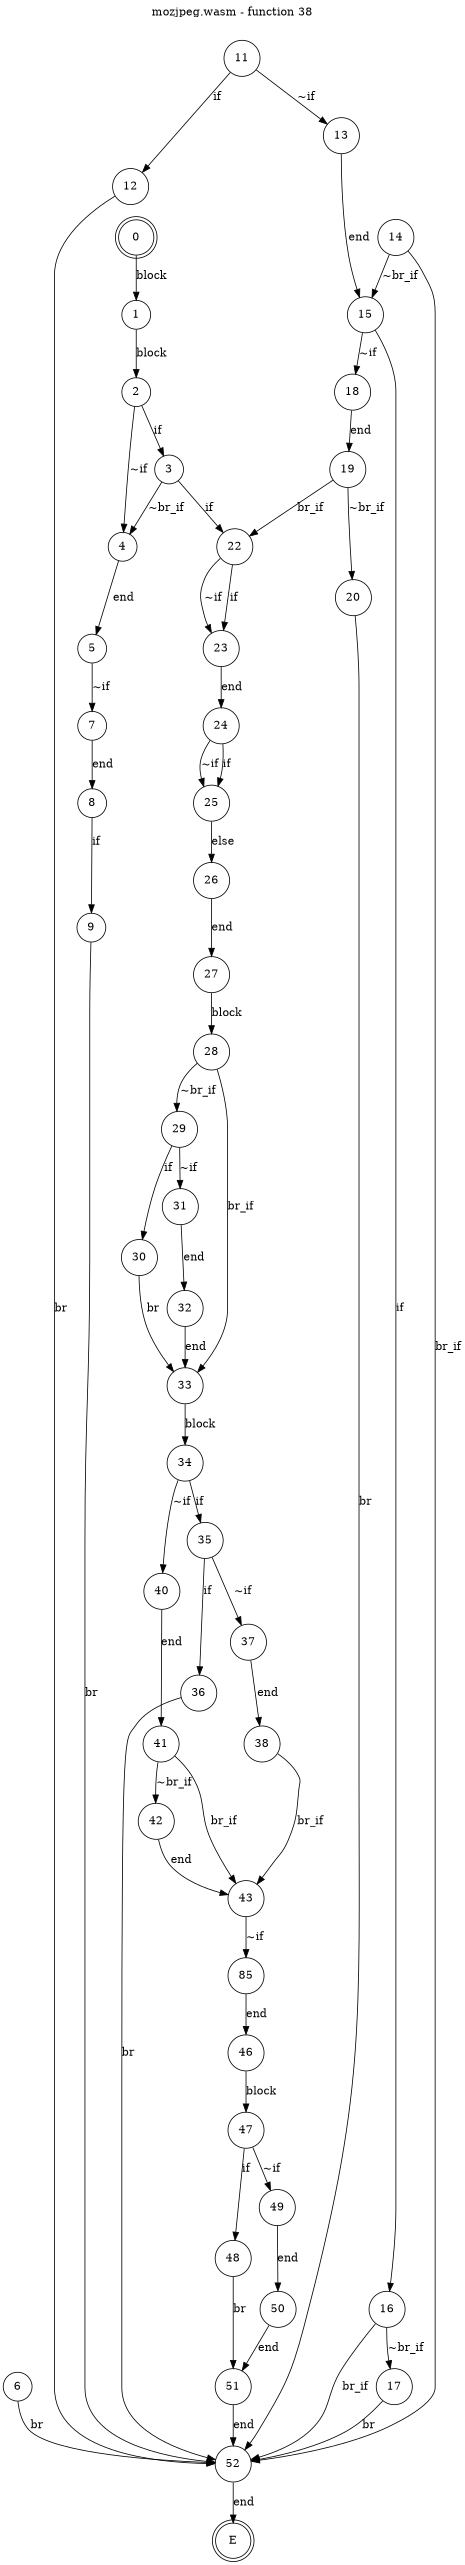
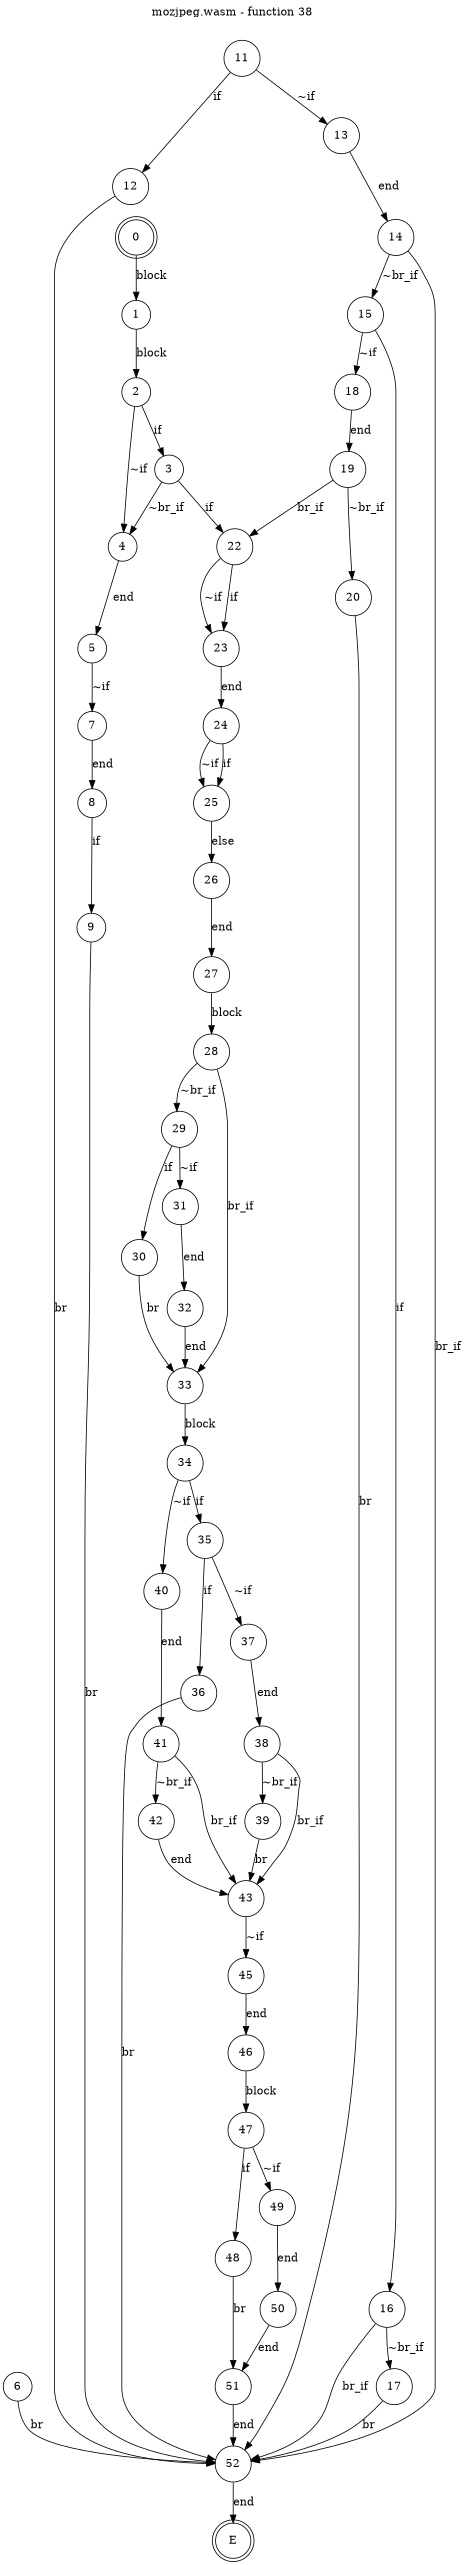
(344, 222) -> (367, 183)
none -> (263, 1821)
(246, 1976) -> (246, 1976)
